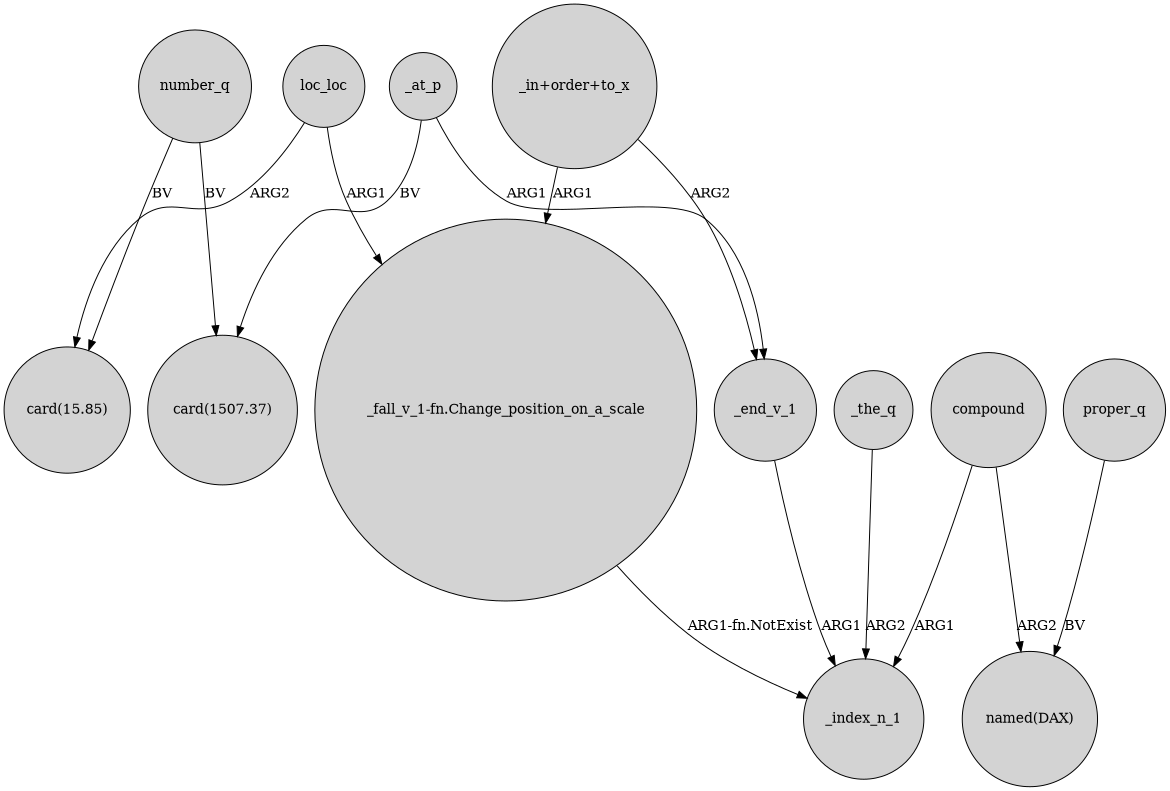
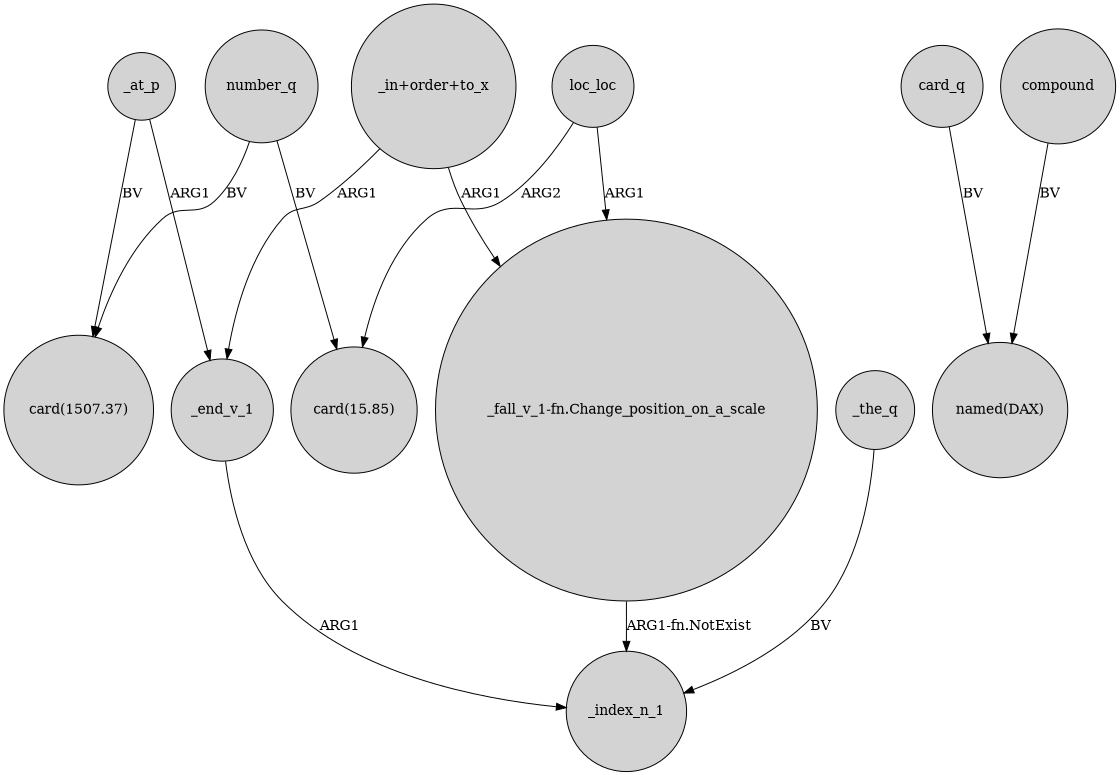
(711, 194) -> (357, 194)
(1114, 410) -> (942, 86)
(939, 563) -> none
(886, 626) -> (821, 626)
(1037, 626) -> (1050, 194)
